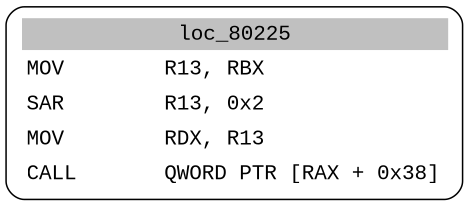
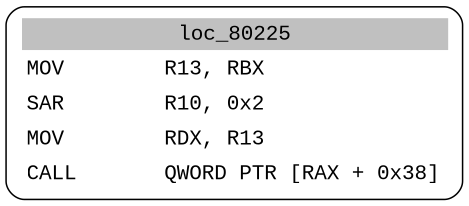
(146, 103) -> (146, 103)
